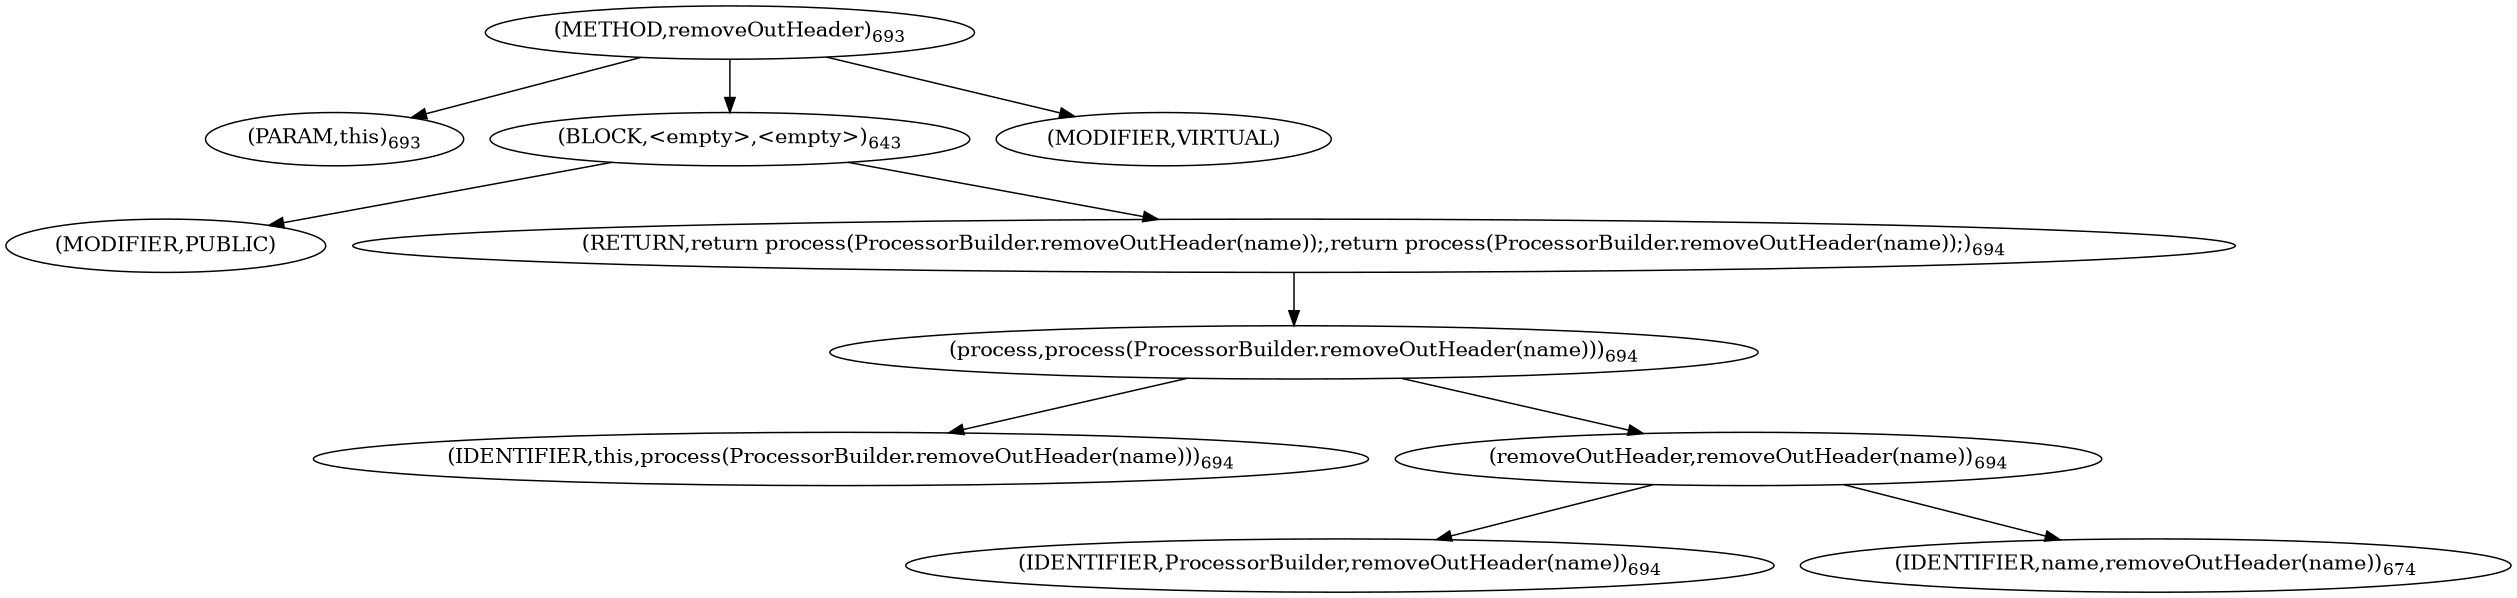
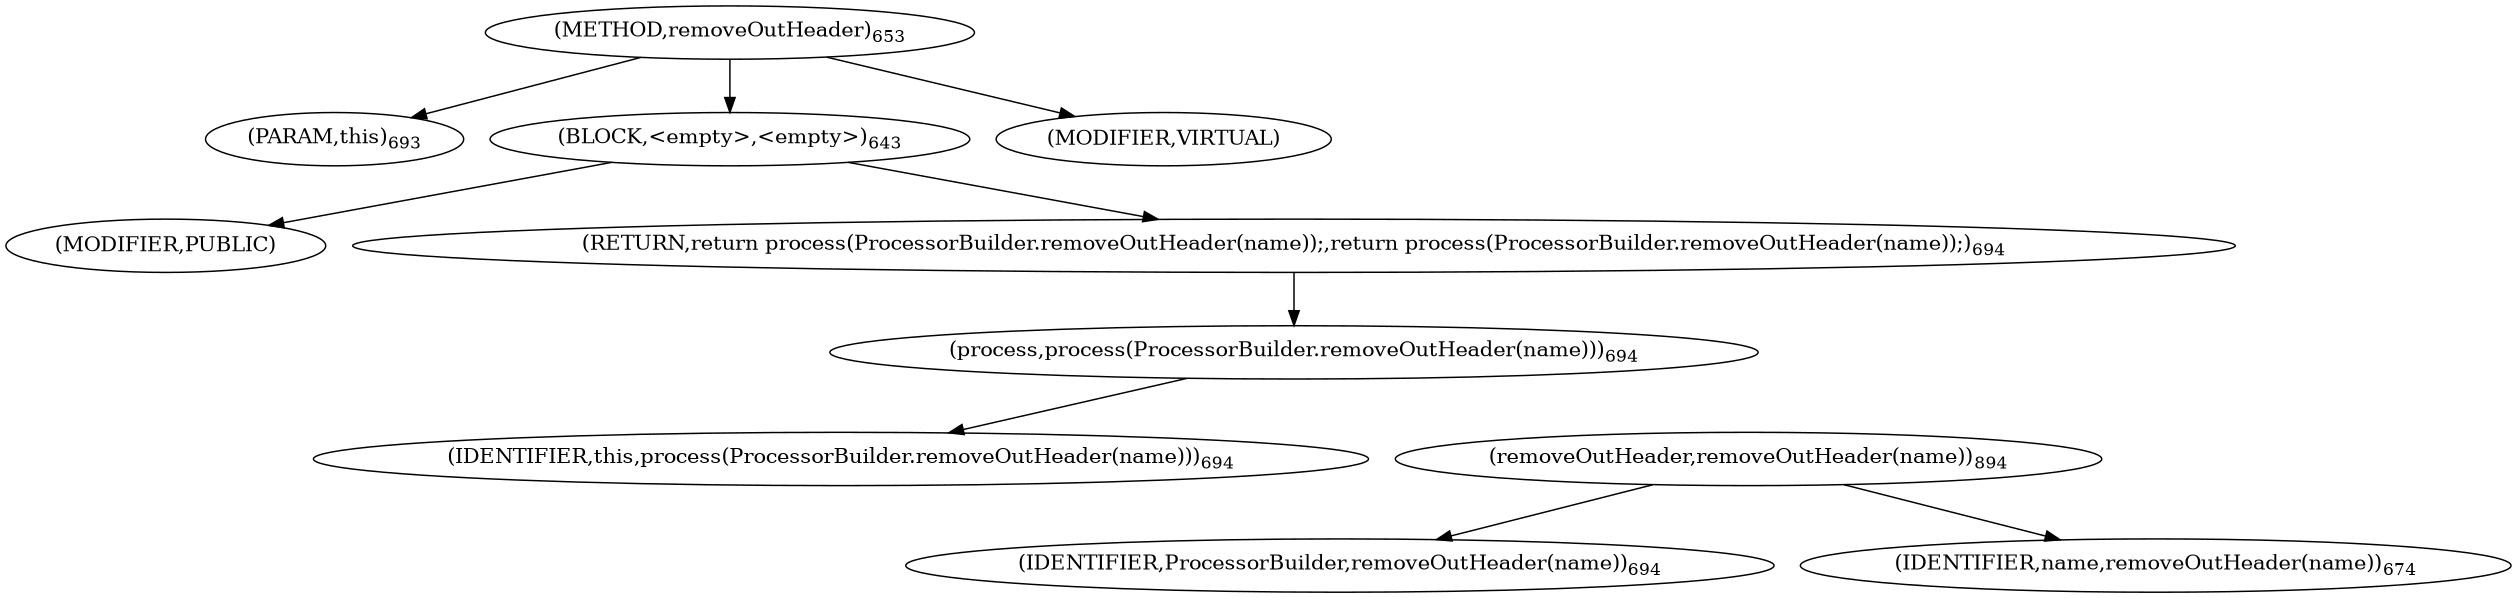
(889, 30) -> (889, 30)
(1515, 404) -> none
(1991, 457) -> (1991, 457)
